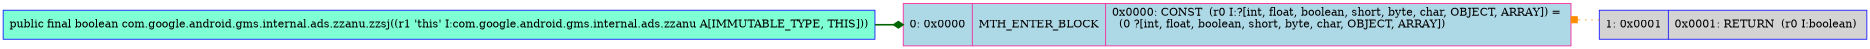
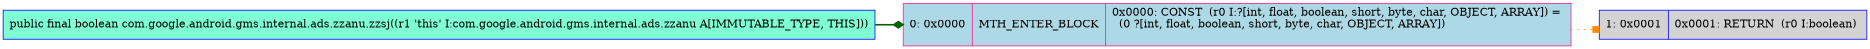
(1589, 20) -> (1581, 30)
